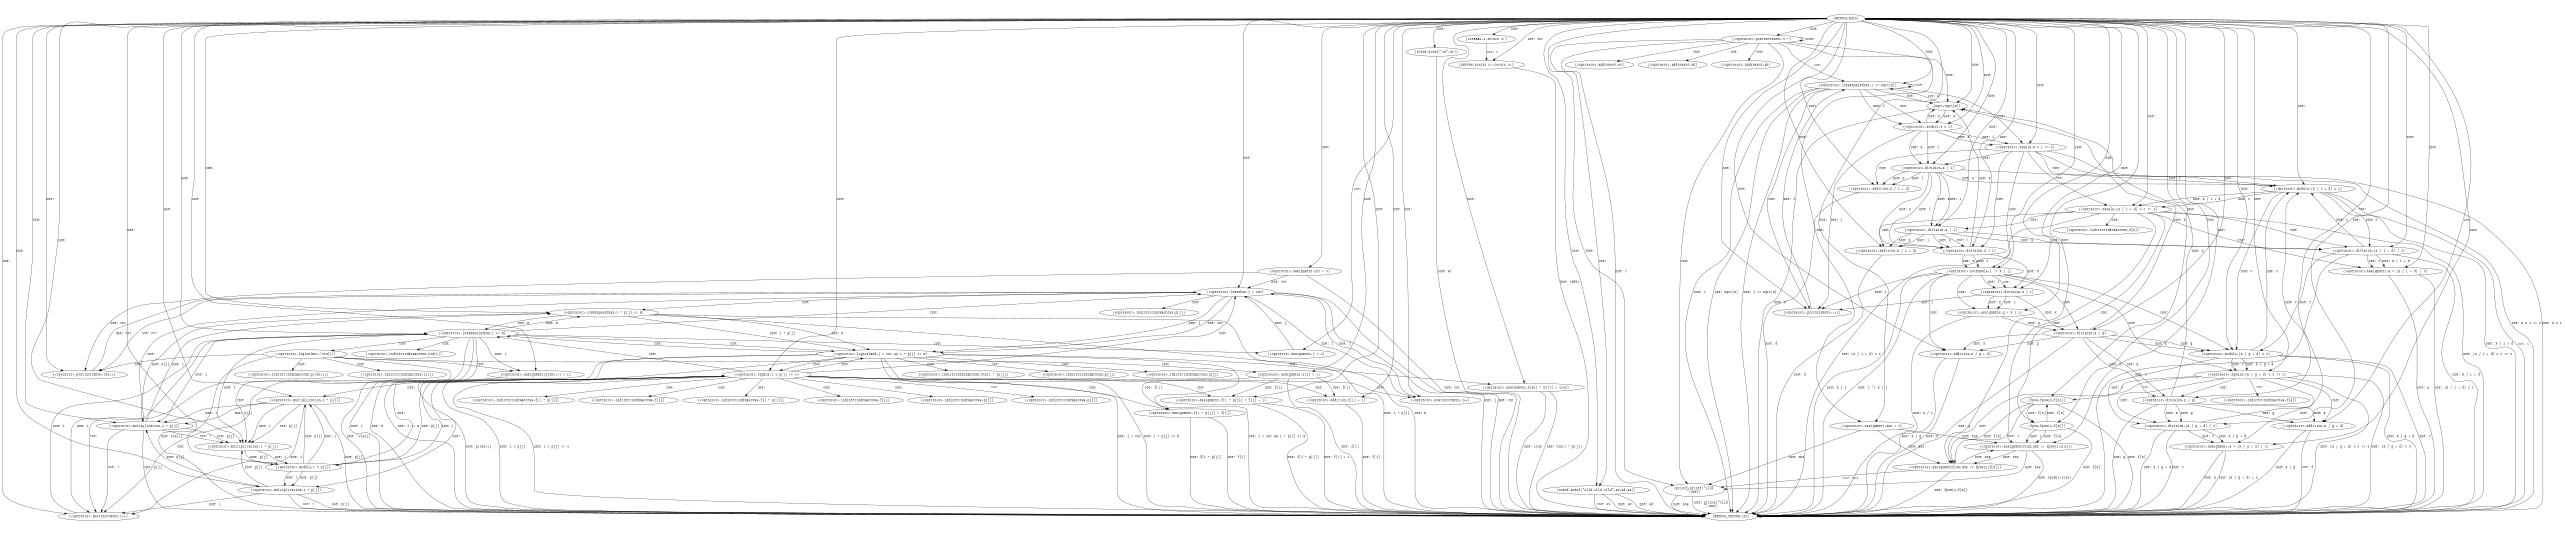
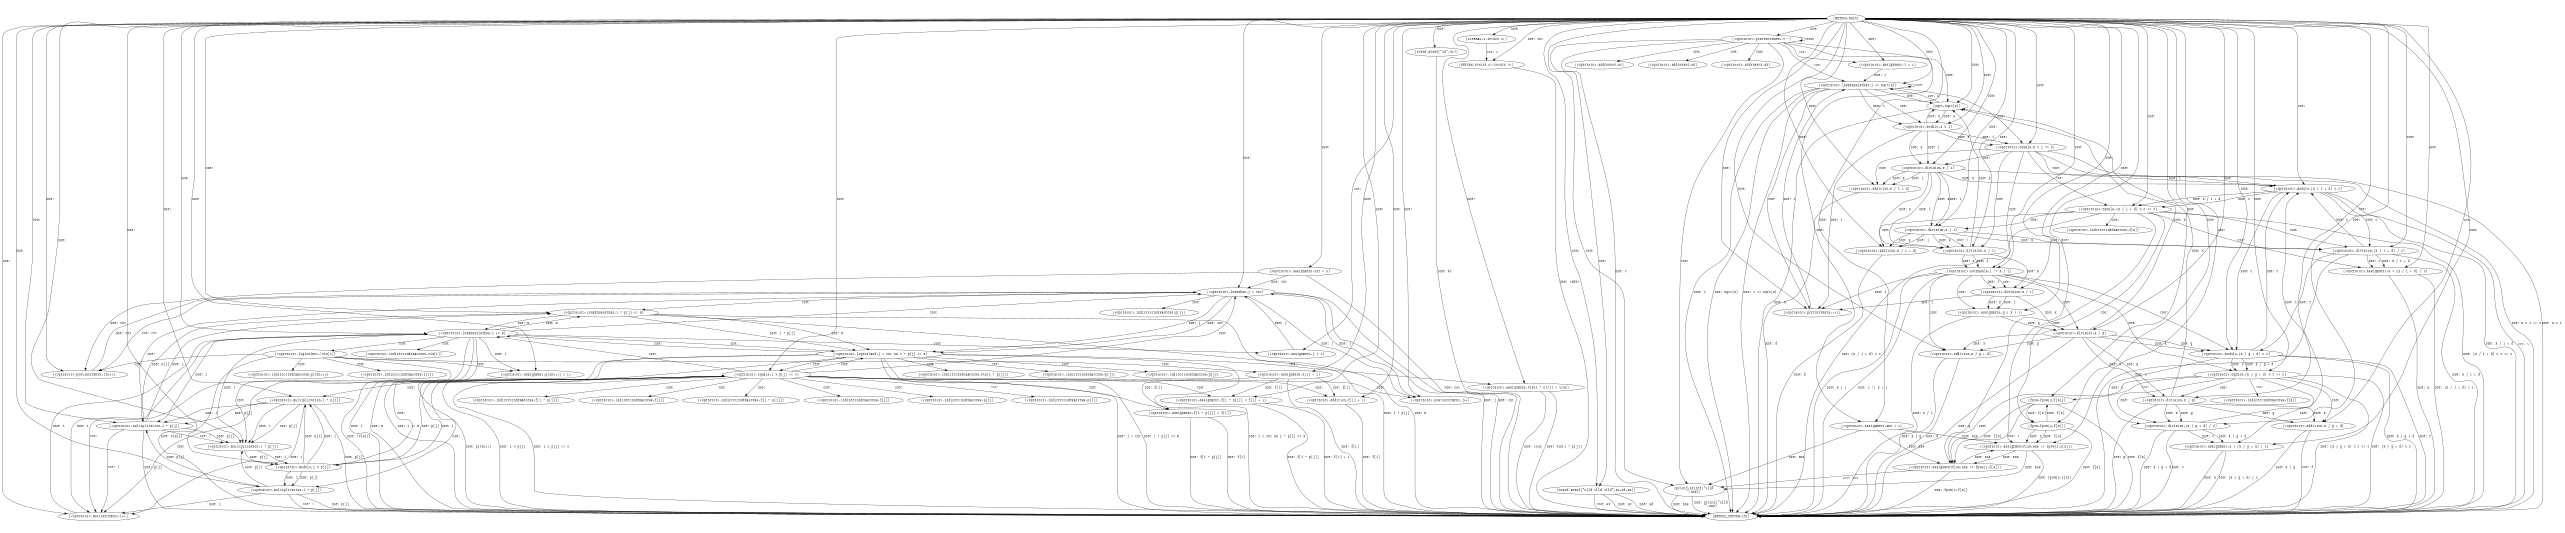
none -> (1888, 65)
